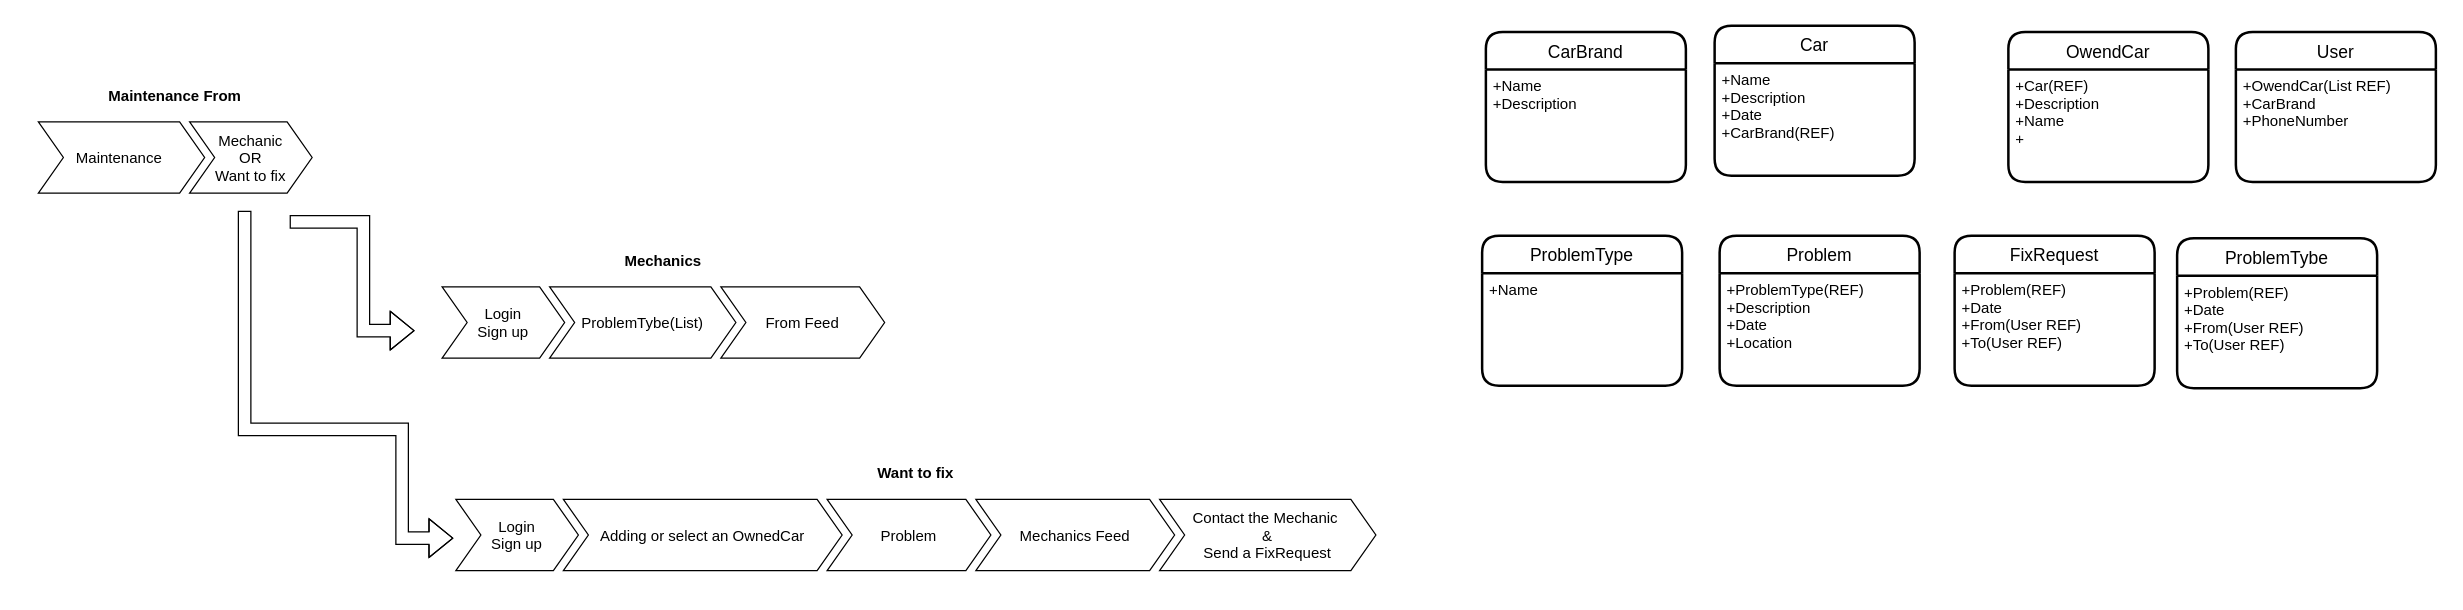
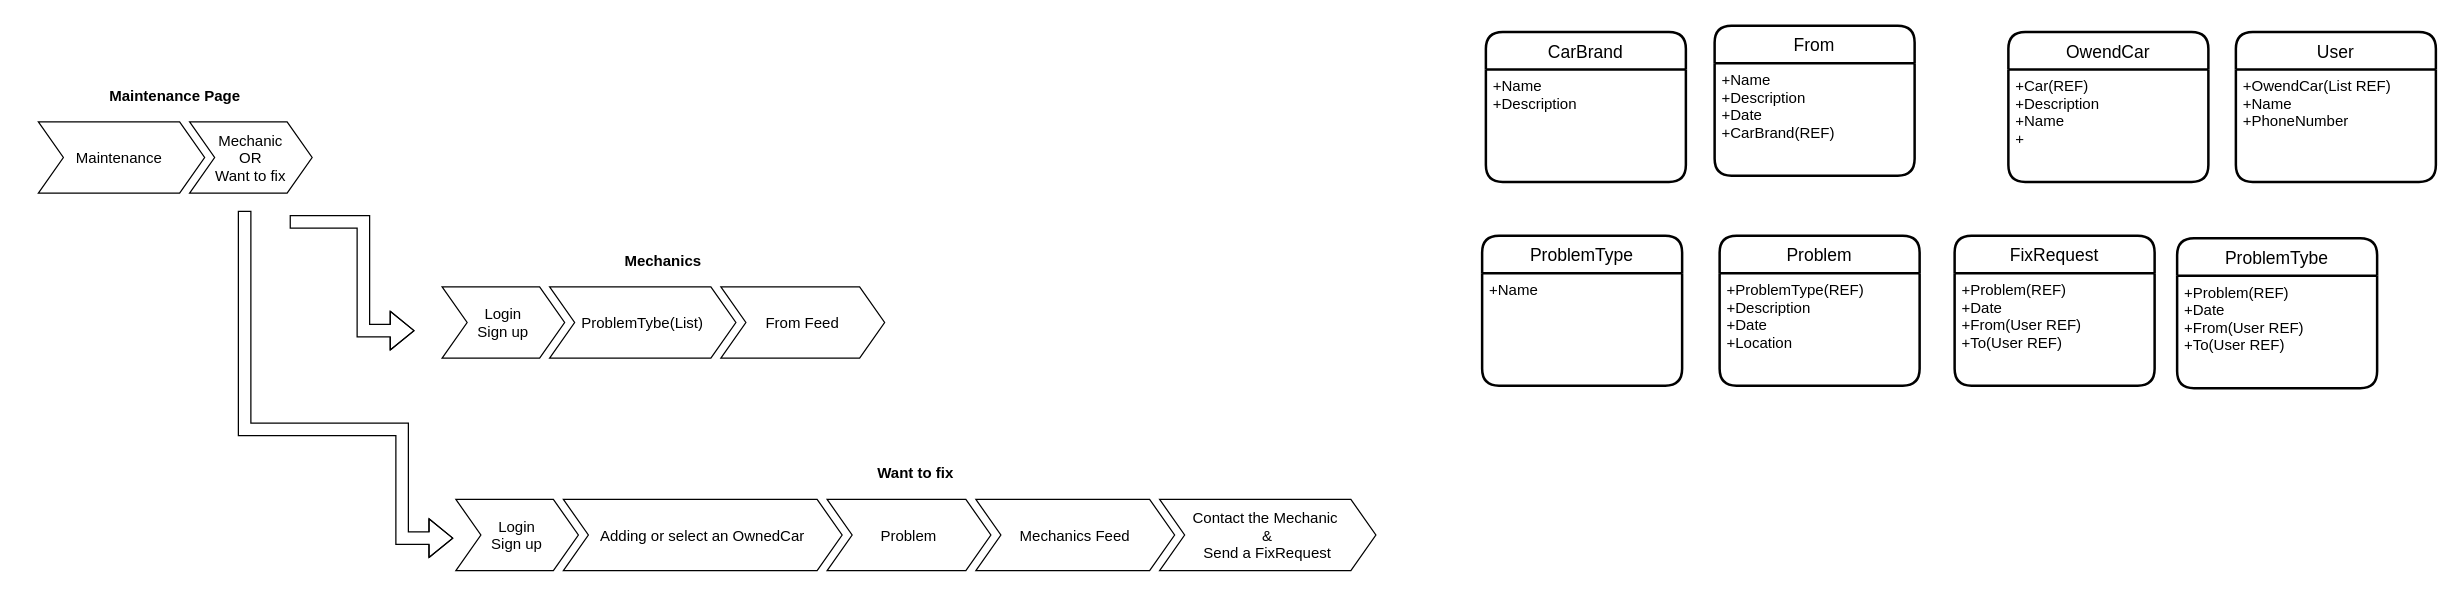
(1814, 45) -> (1814, 45)
(2318, 86) -> (2318, 86)
(174, 96) -> (174, 96)
